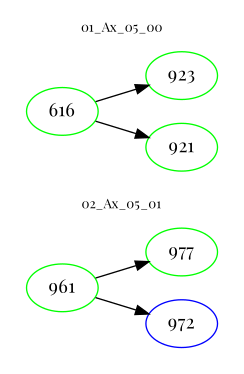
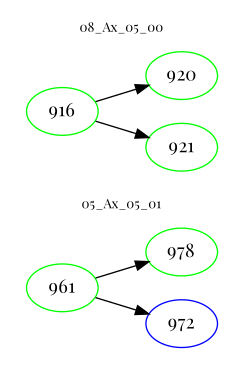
(122, 29) -> (122, 29)
(182, 76) -> (182, 76)
(62, 111) -> (62, 111)
(122, 205) -> (122, 205)
(182, 252) -> (182, 252)
